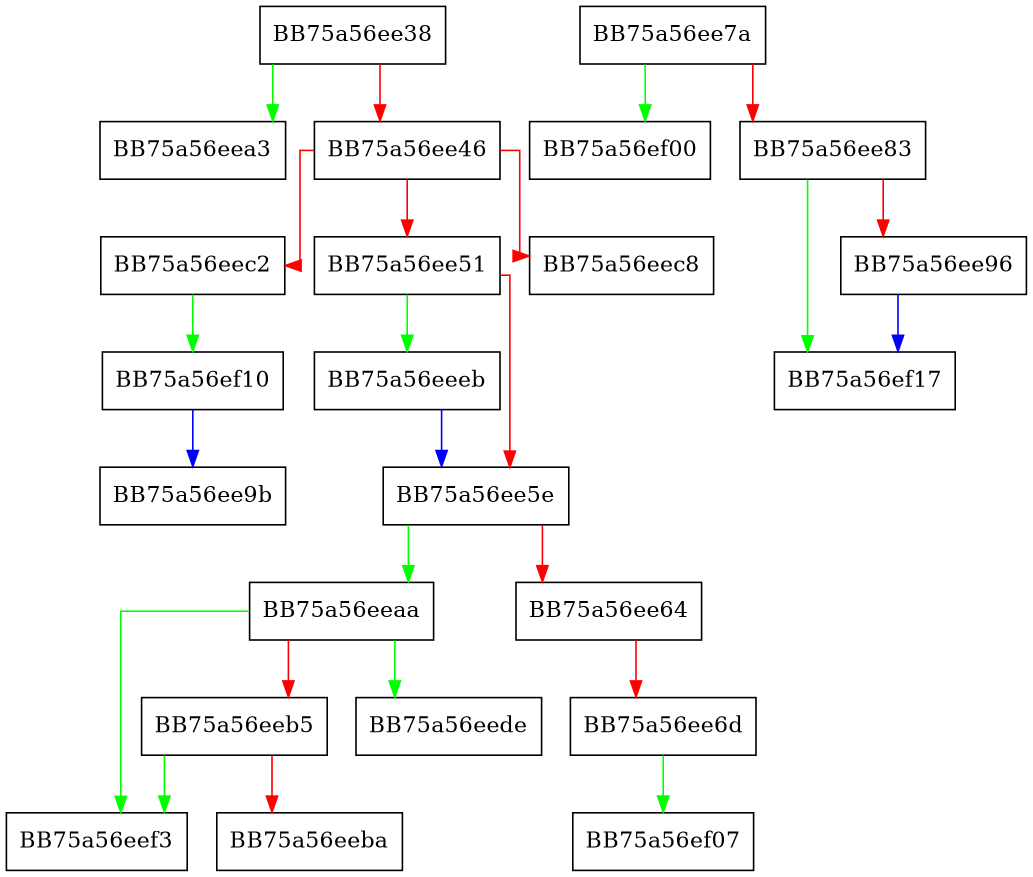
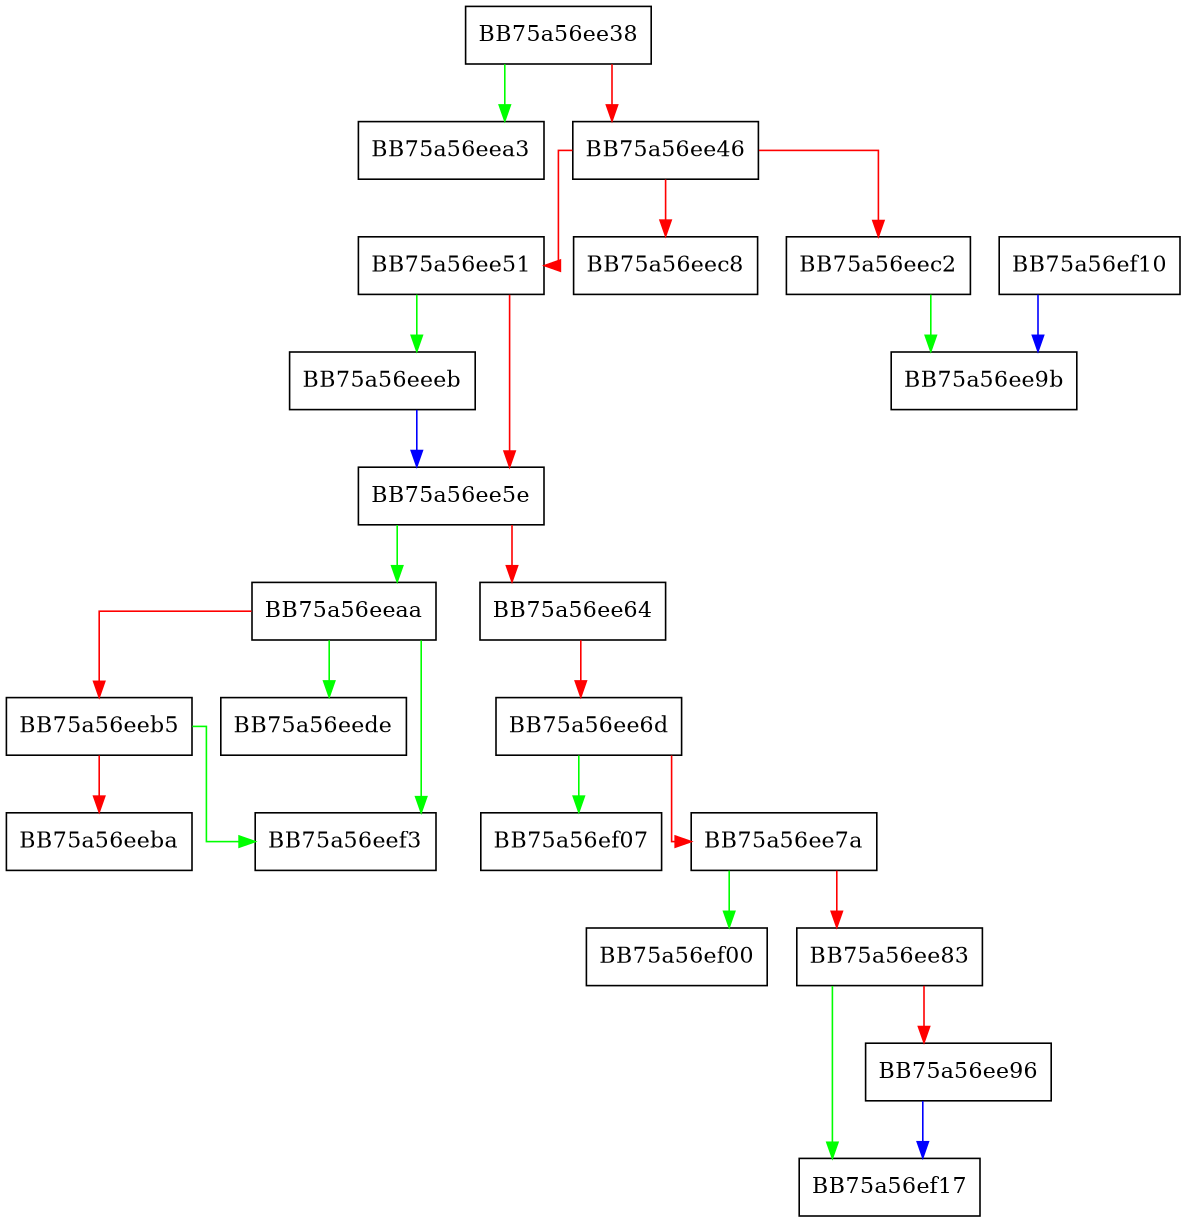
(193, 315) -> (931, 315)
none -> (672, 800)
